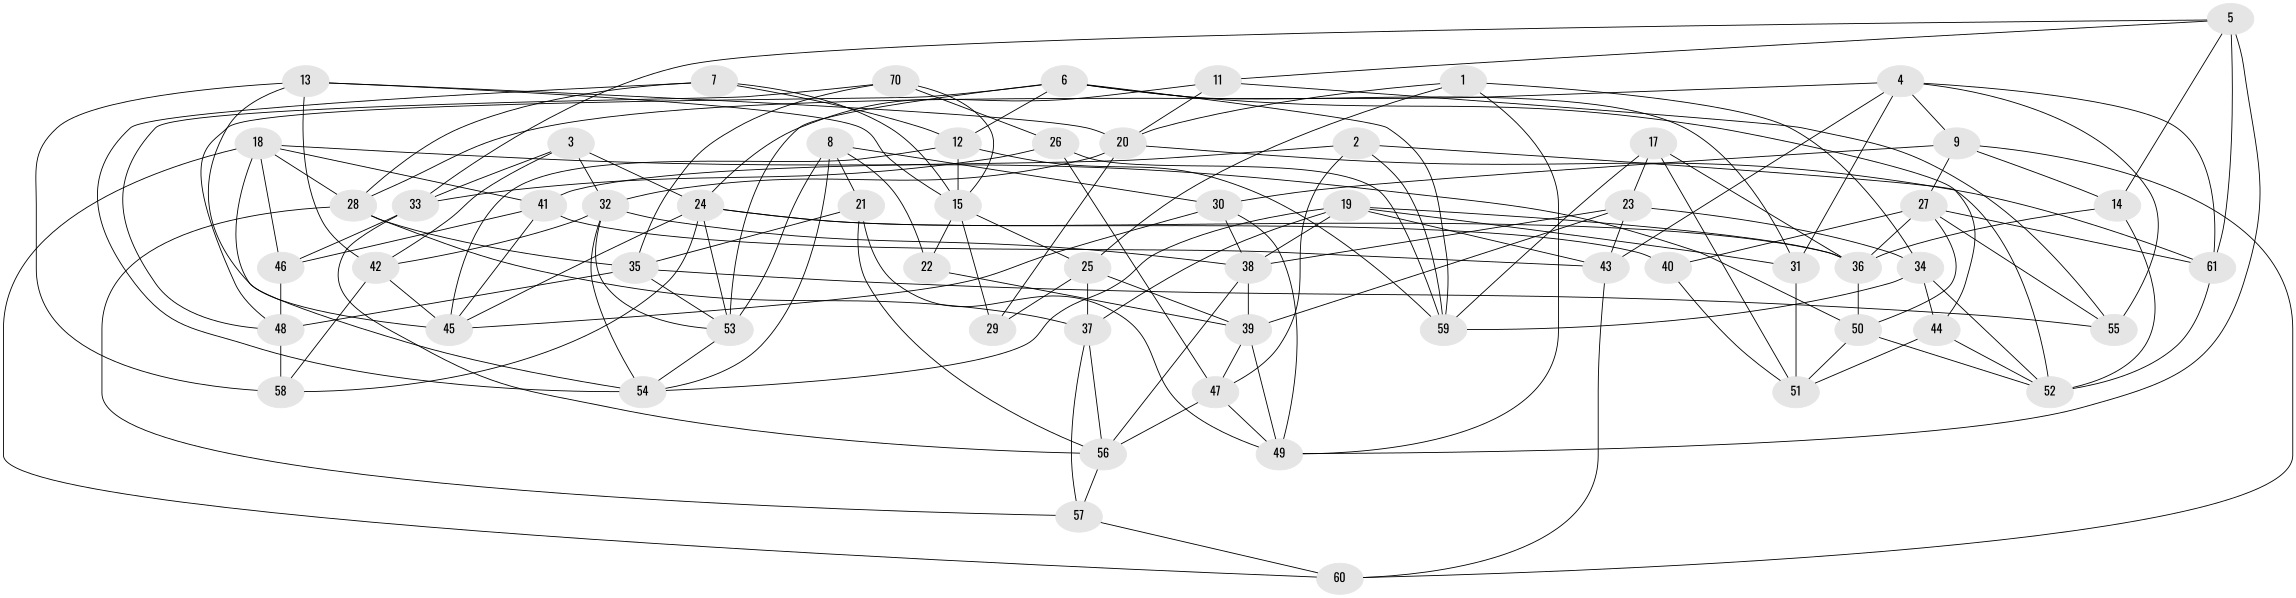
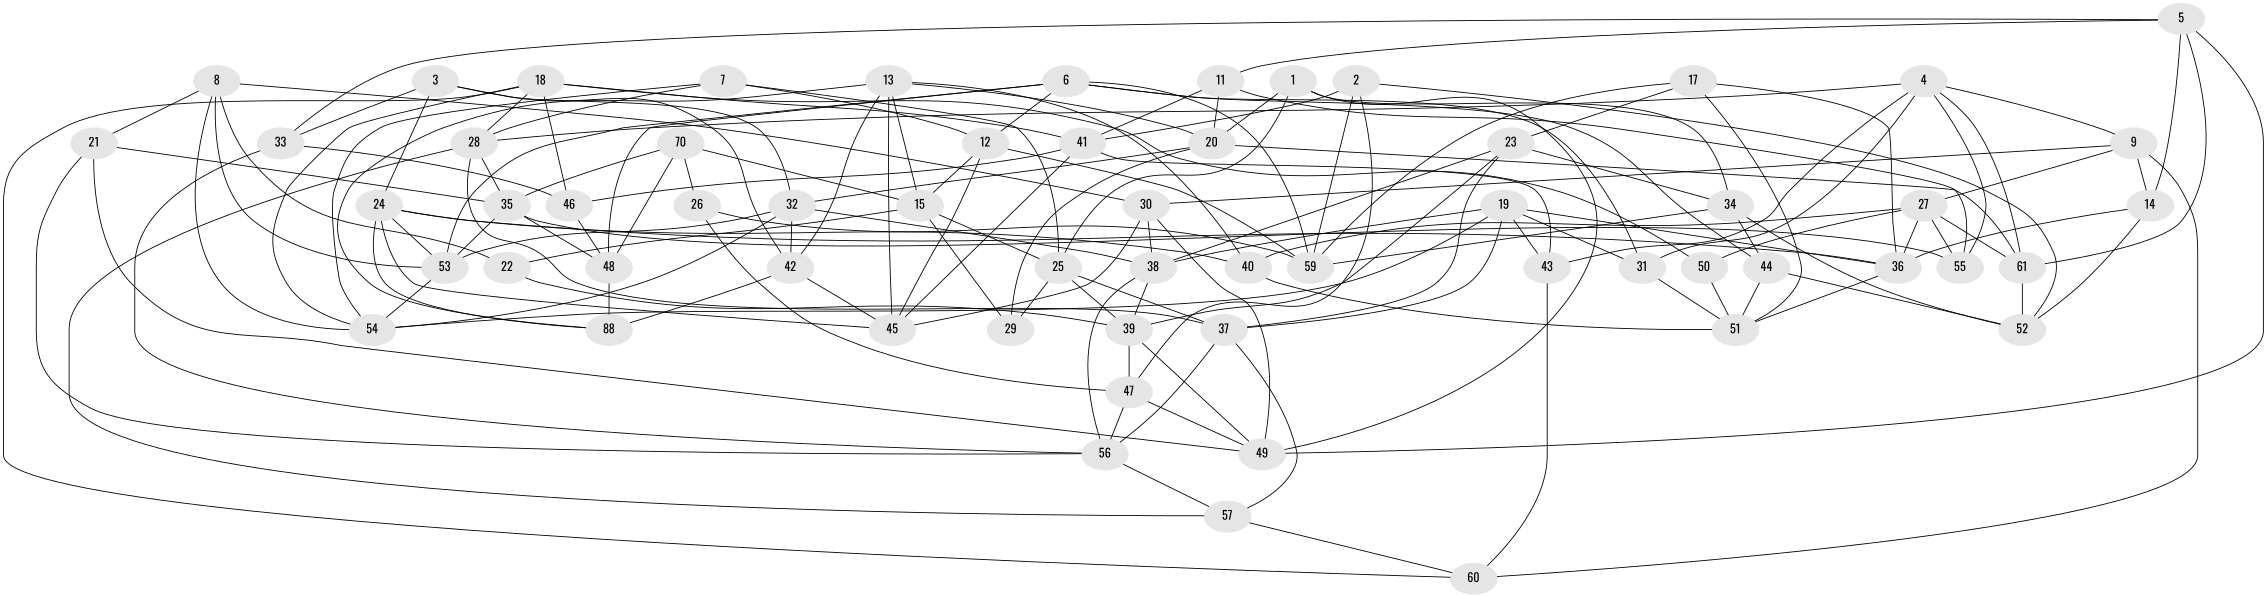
(941, 99) -> (1167, 106)
(880, 122) -> (928, 110)
none -> (1142, 147)
(706, 178) -> none
(1618, 236) -> (1413, 295)
(1858, 299) -> (1817, 299)
(1954, 361) -> none
(281, 392) -> (609, 330)
